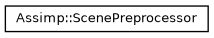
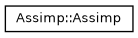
(107, 19) -> (69, 19)
